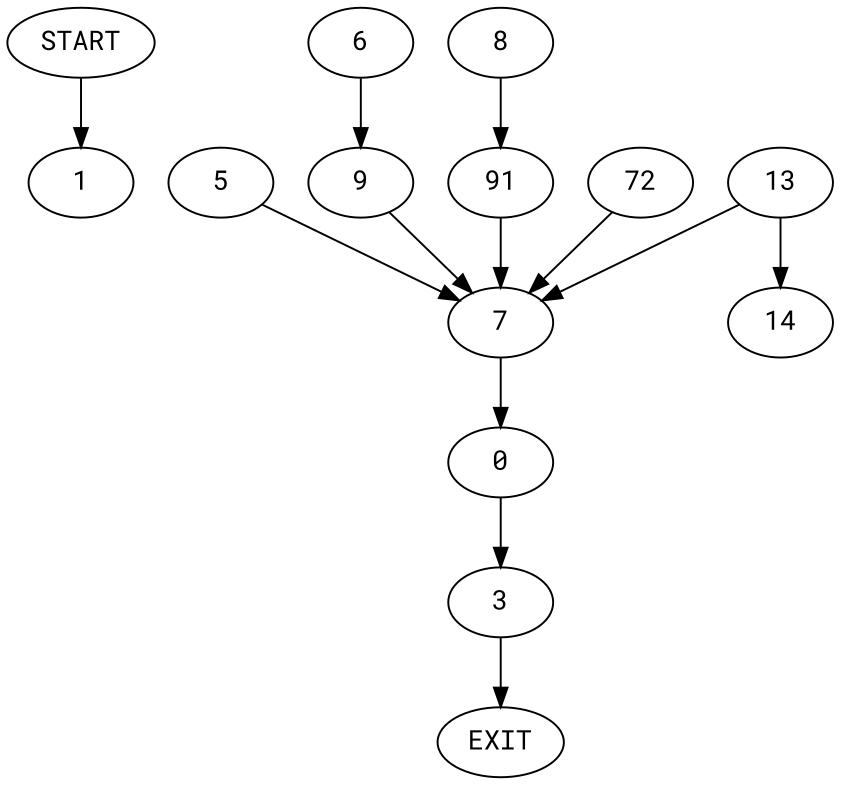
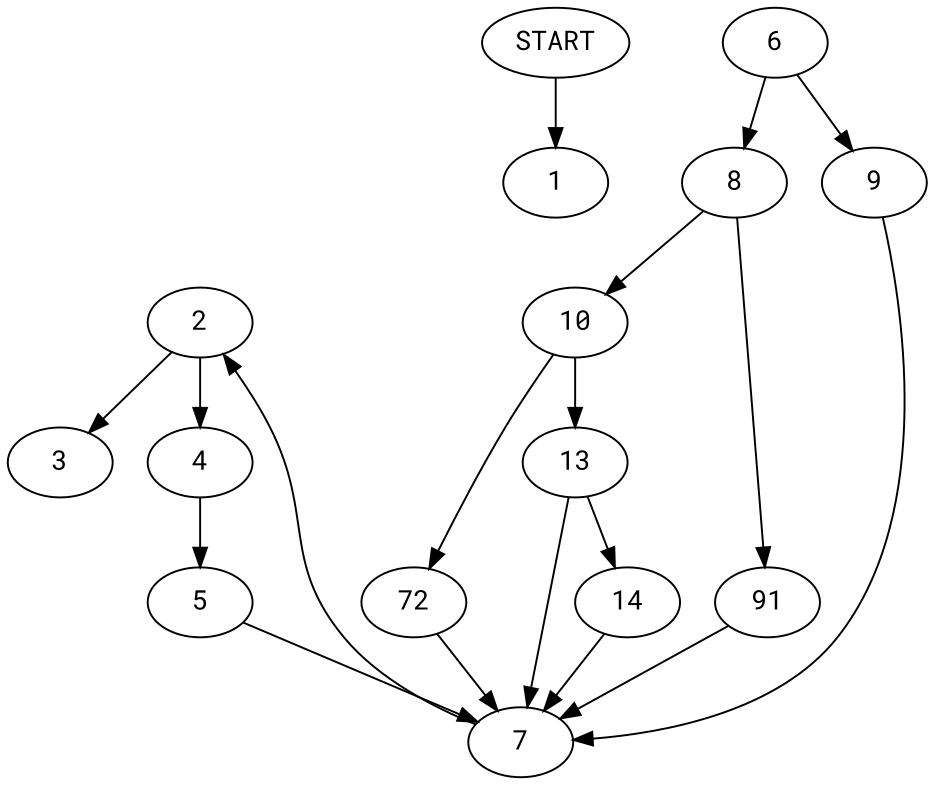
none -> (758, 104)
none -> (575, 323)
none -> (200, 462)
(501, 462) -> (200, 323)
none -> (580, 665)
(501, 742) -> none
